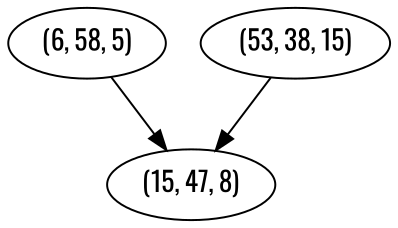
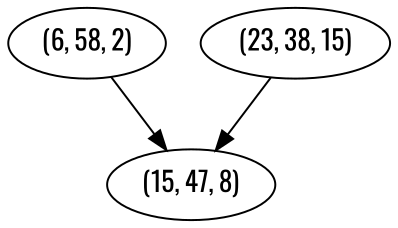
(87, 43) -> (87, 43)
(295, 43) -> (295, 43)
